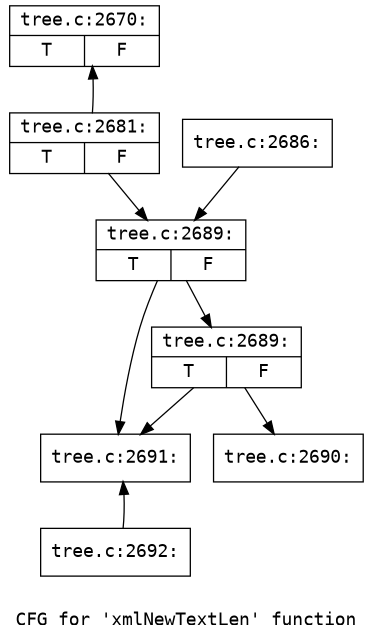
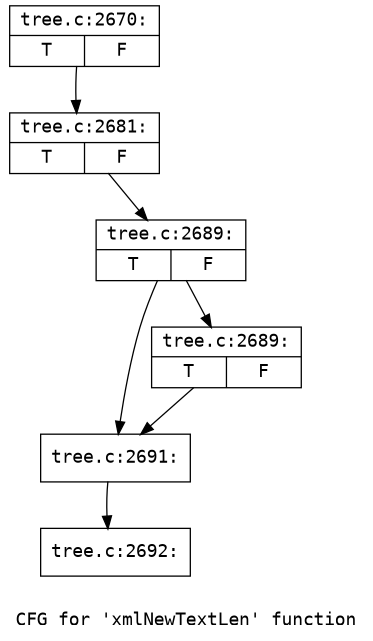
(93, 96) -> (76, 83)
(257, 143) -> none
(288, 458) -> none
(124, 512) -> (107, 499)
